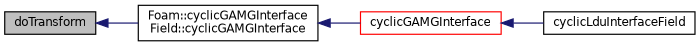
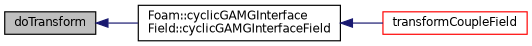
(228, 23) -> (239, 23)
(431, 23) -> (455, 23)
(619, 23) -> none
